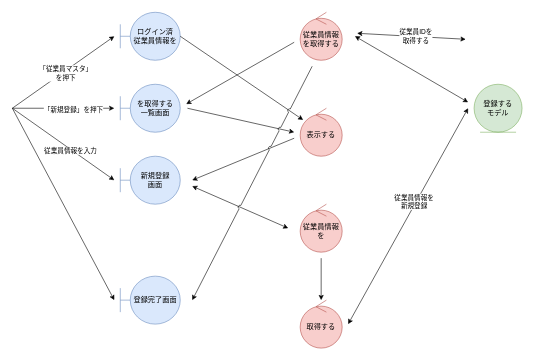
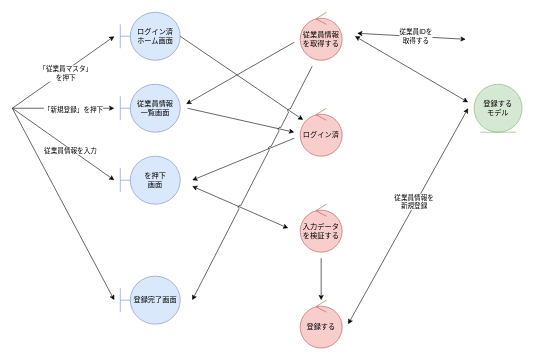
(155, 36) -> (155, 36)
(155, 108) -> (155, 108)
(321, 135) -> (321, 135)
(155, 180) -> (155, 180)
(321, 231) -> (321, 231)
(321, 327) -> (321, 327)
